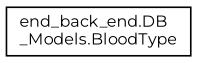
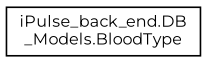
(99, 32) -> (103, 32)
